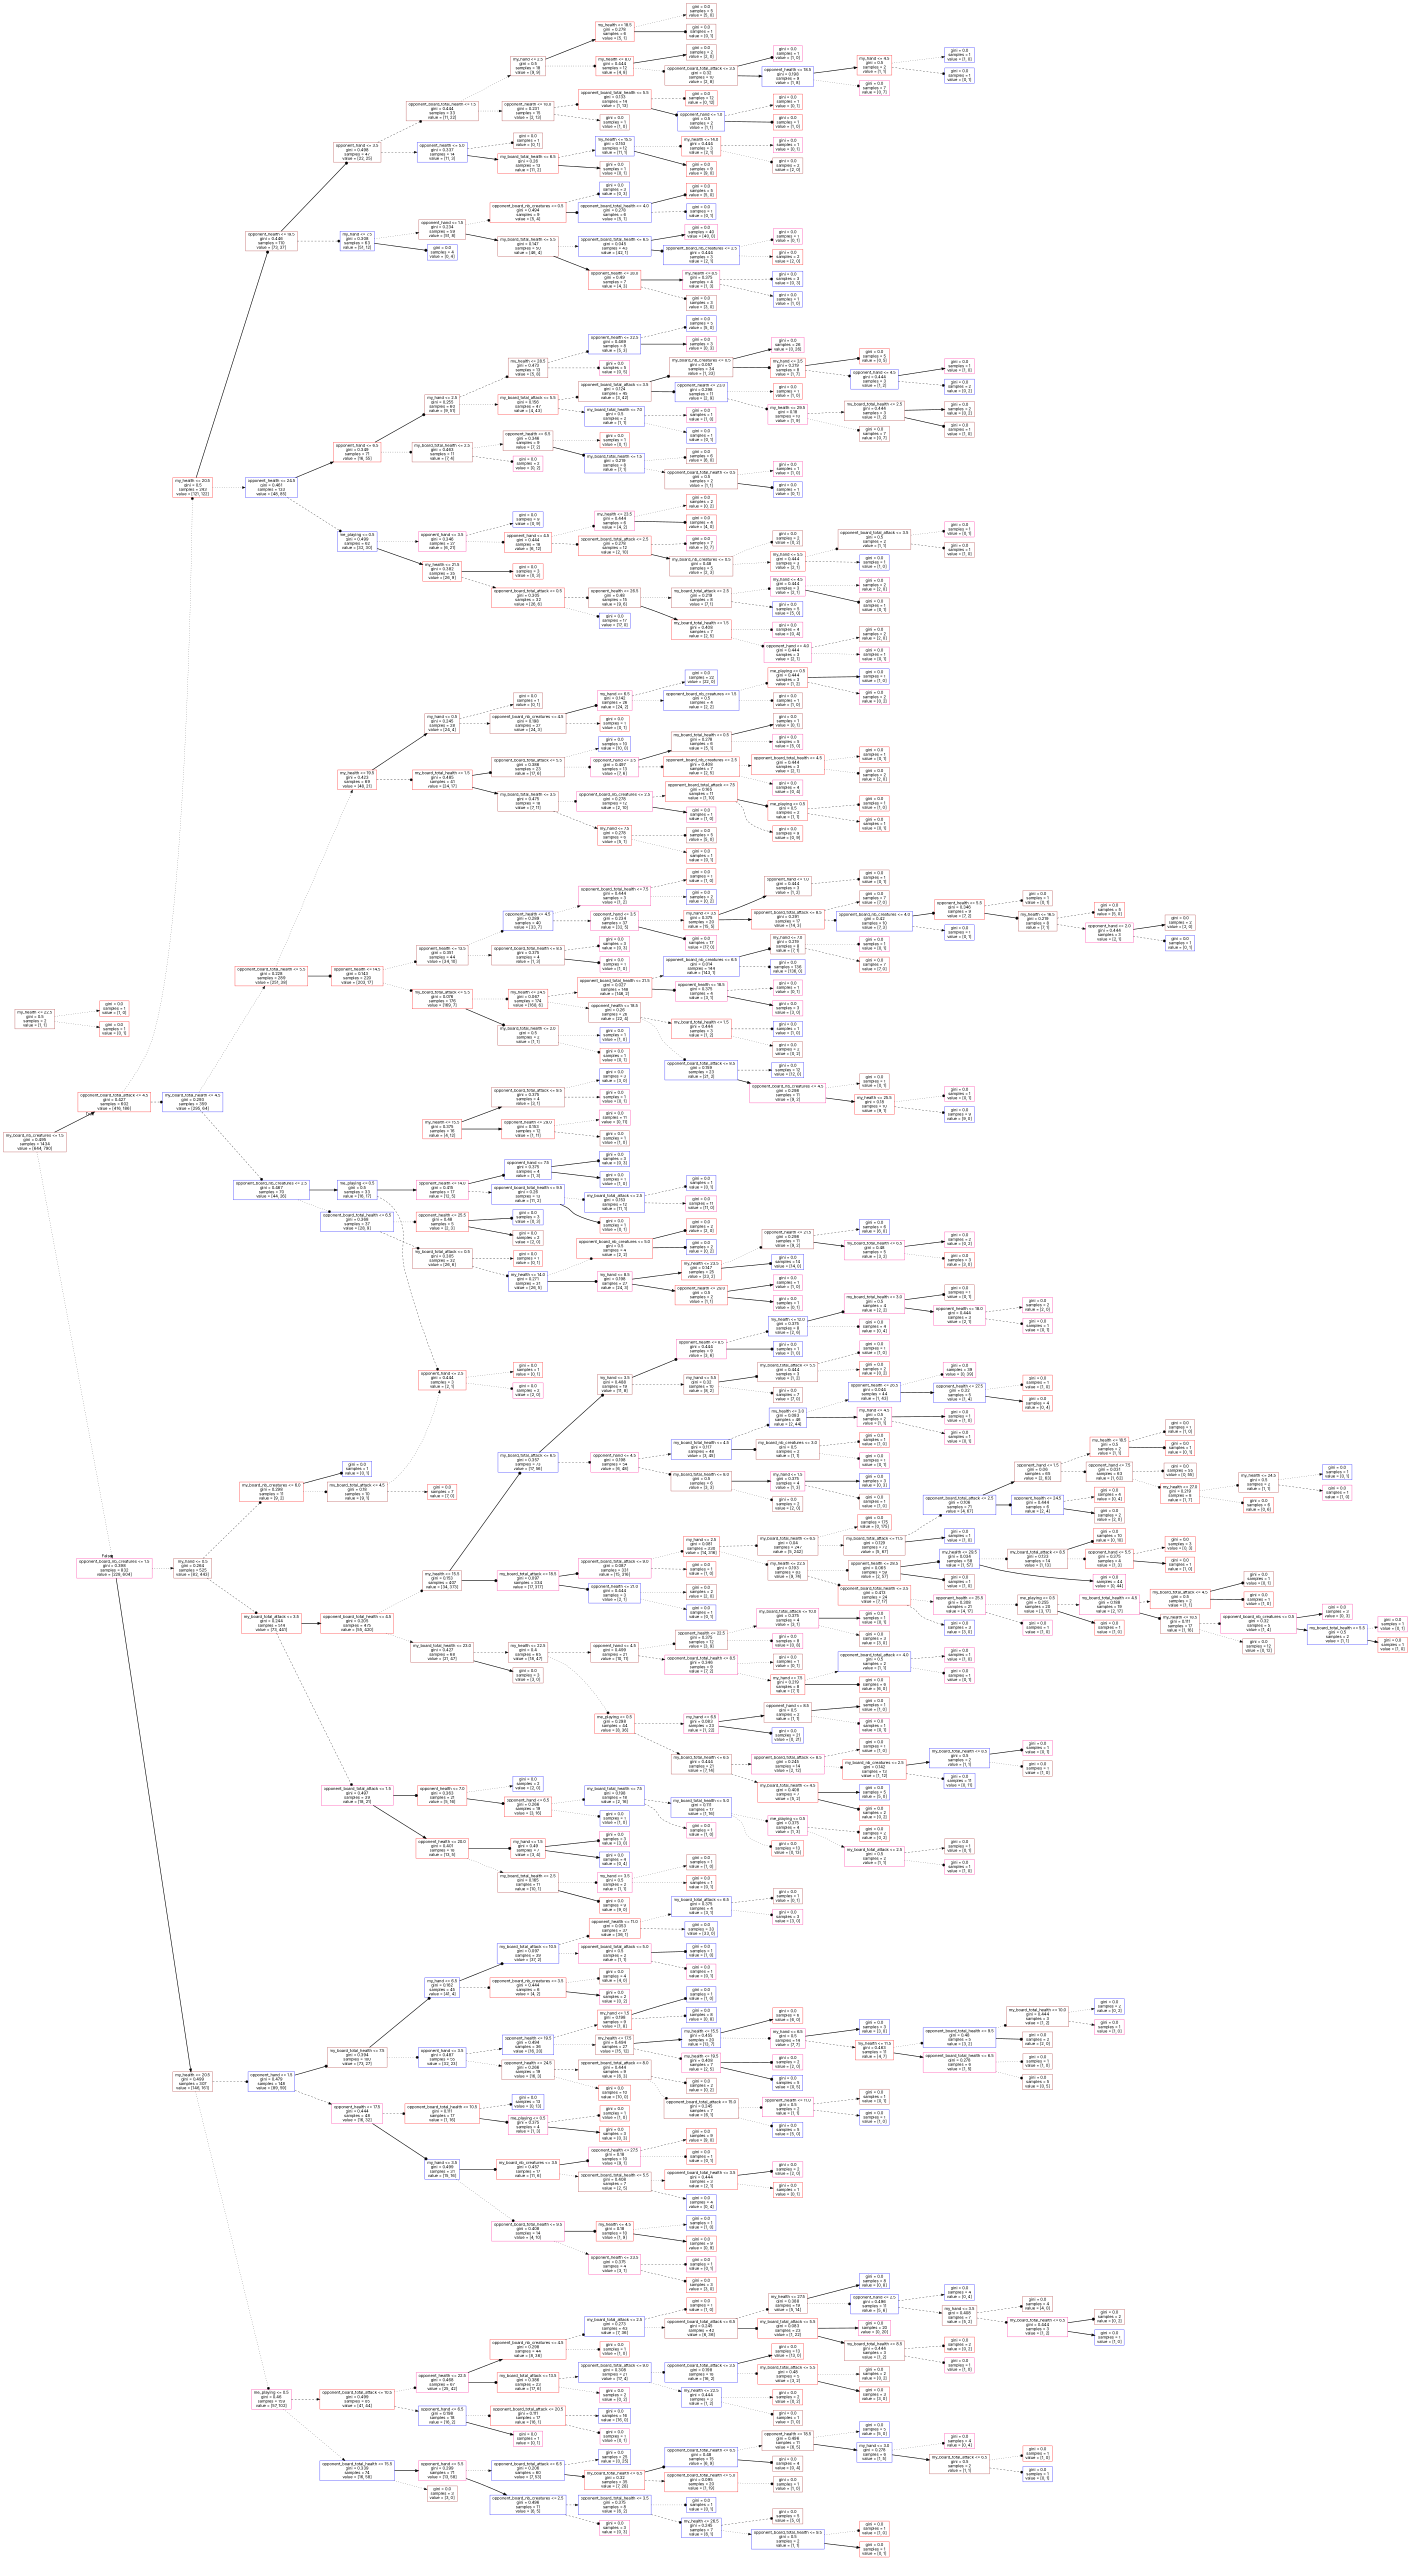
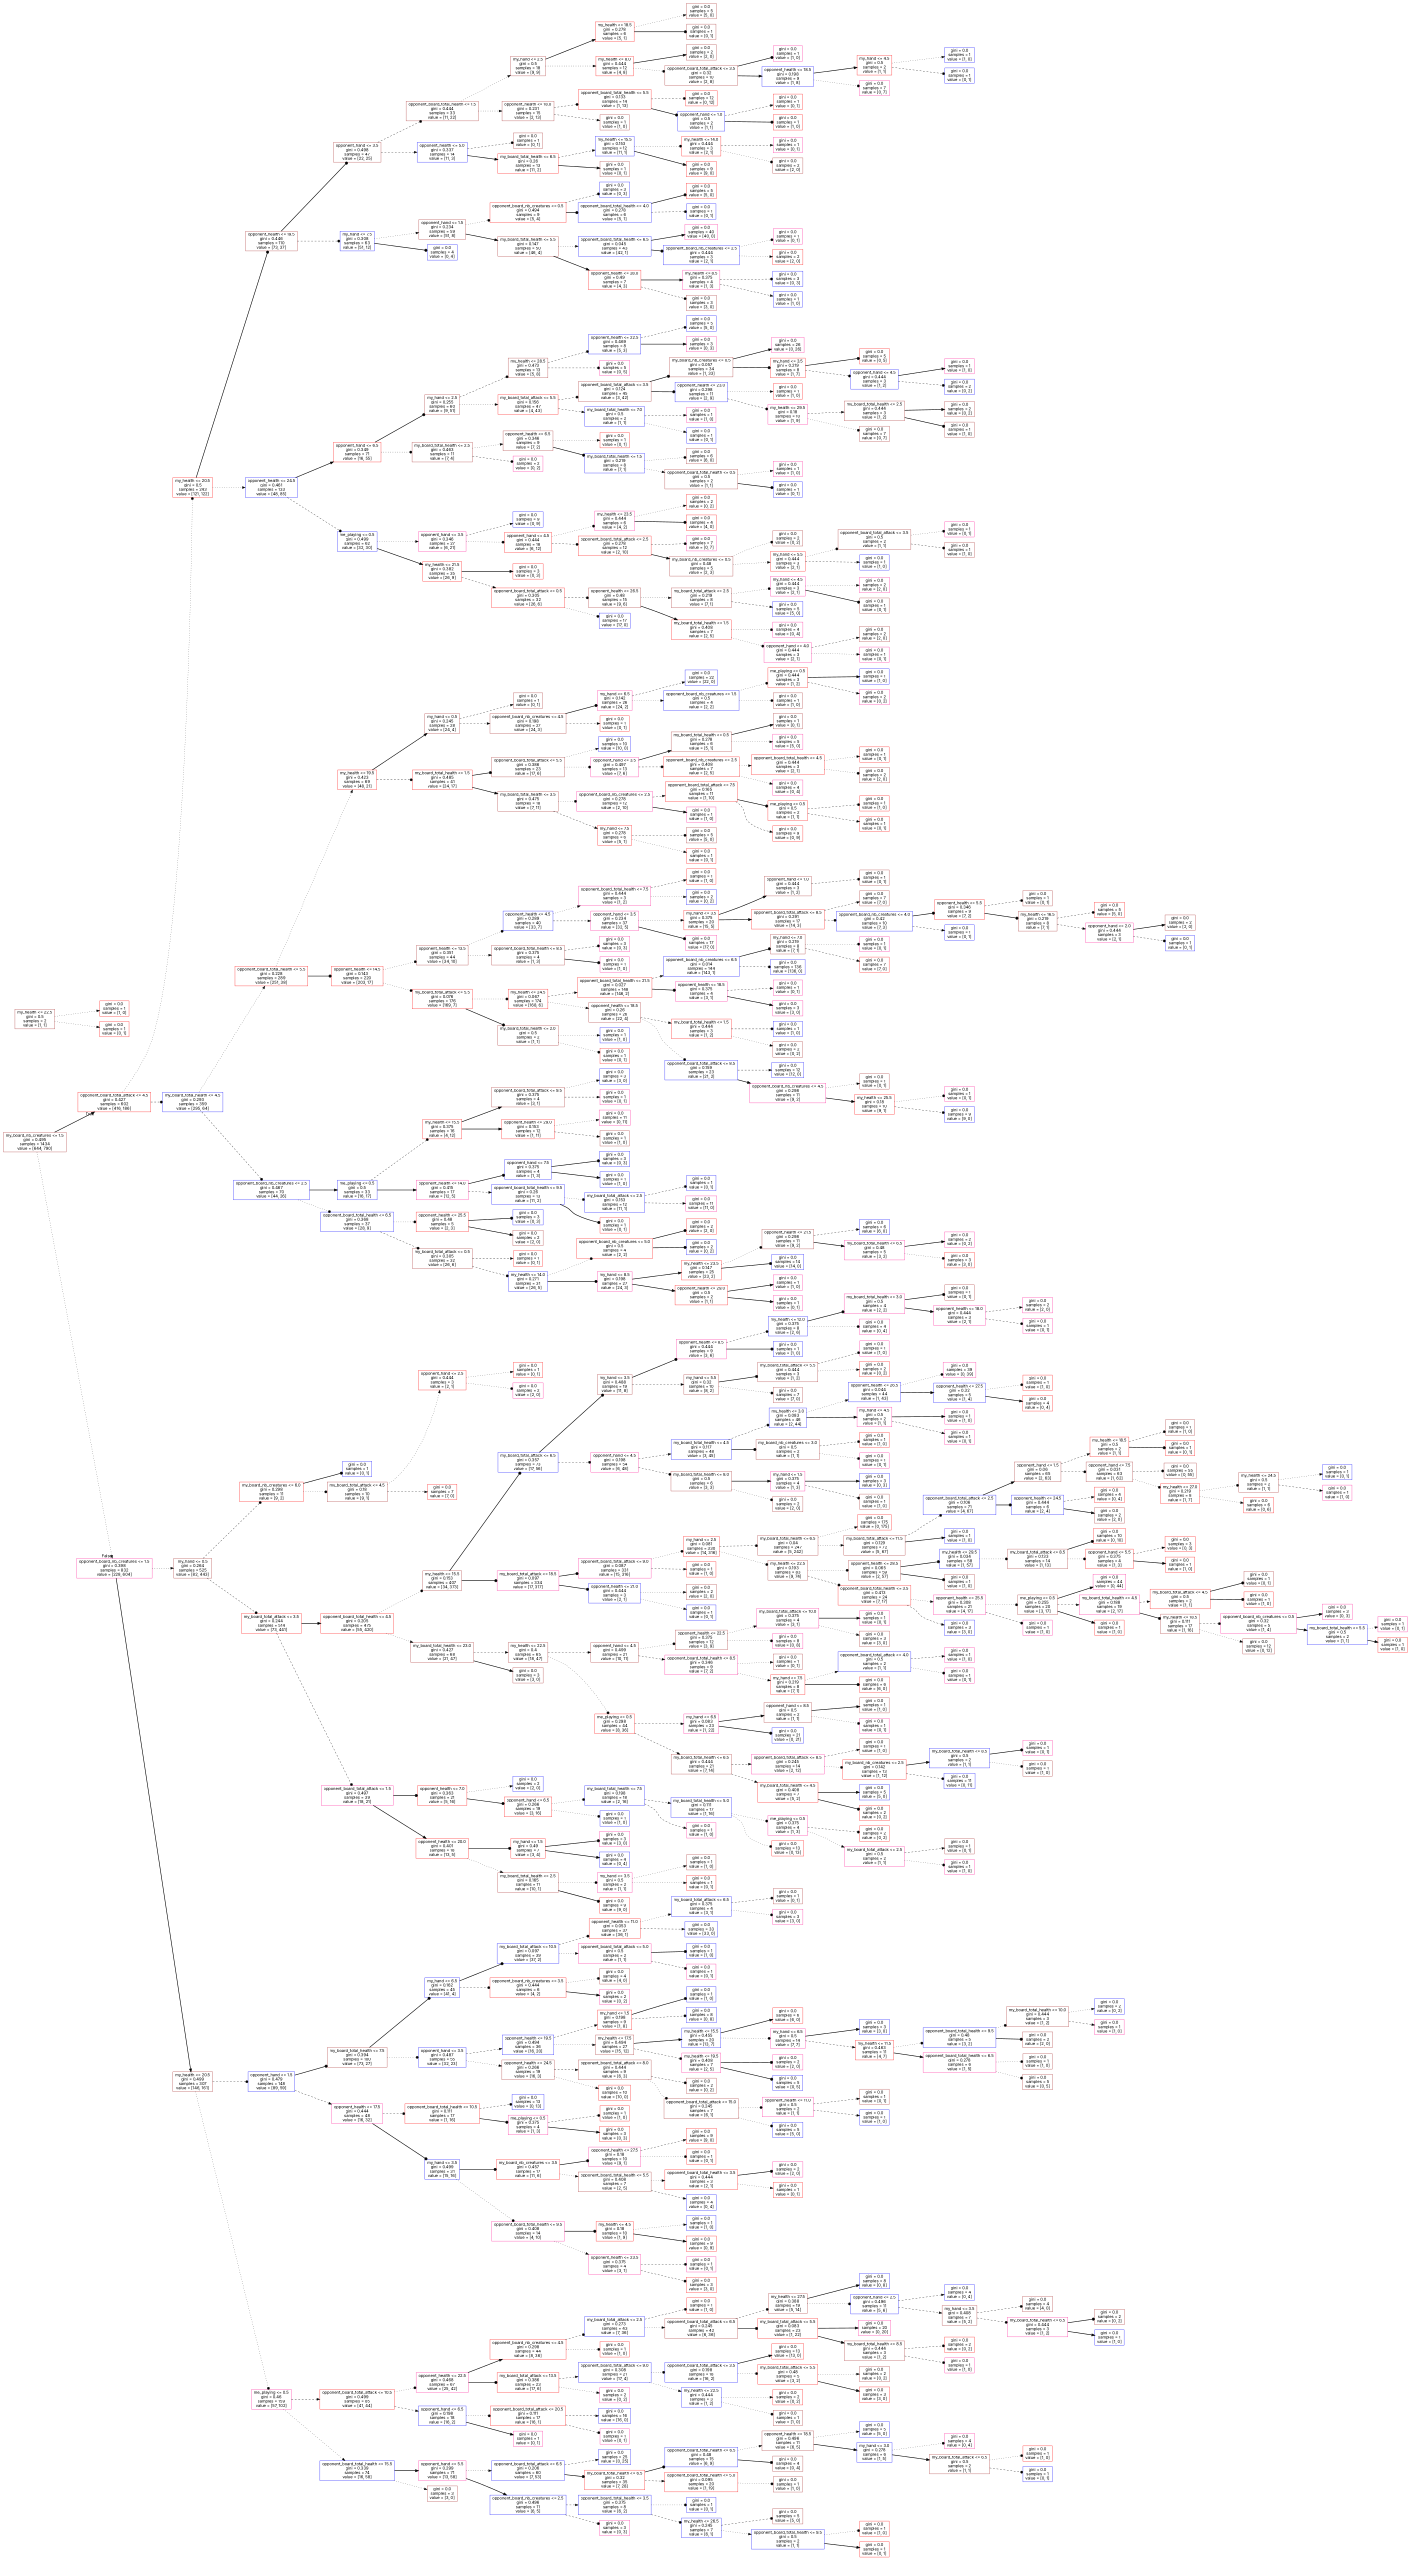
(570, 66) -> (570, 66)
(407, 1279) -> (399, 1160)
(1220, 1500) -> (1220, 1500)
(1034, 1576) -> (1074, 1593)
